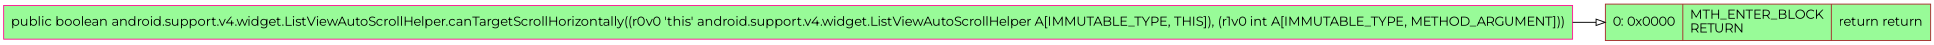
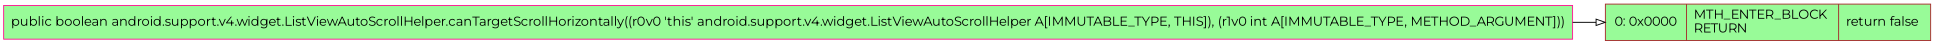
(1881, 22) -> (1882, 22)
